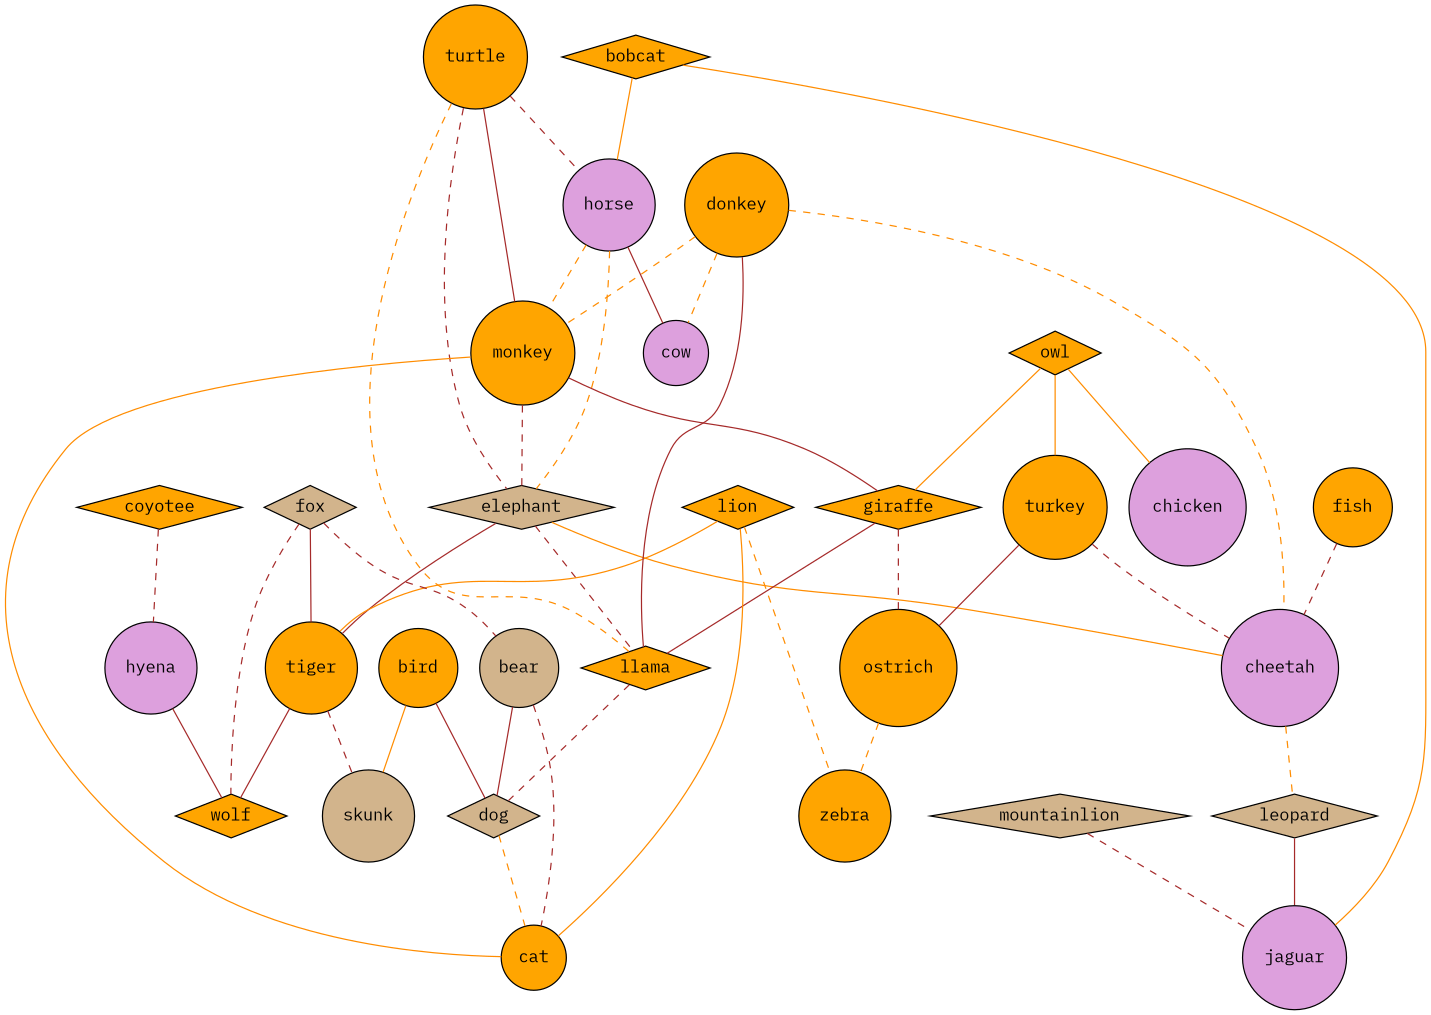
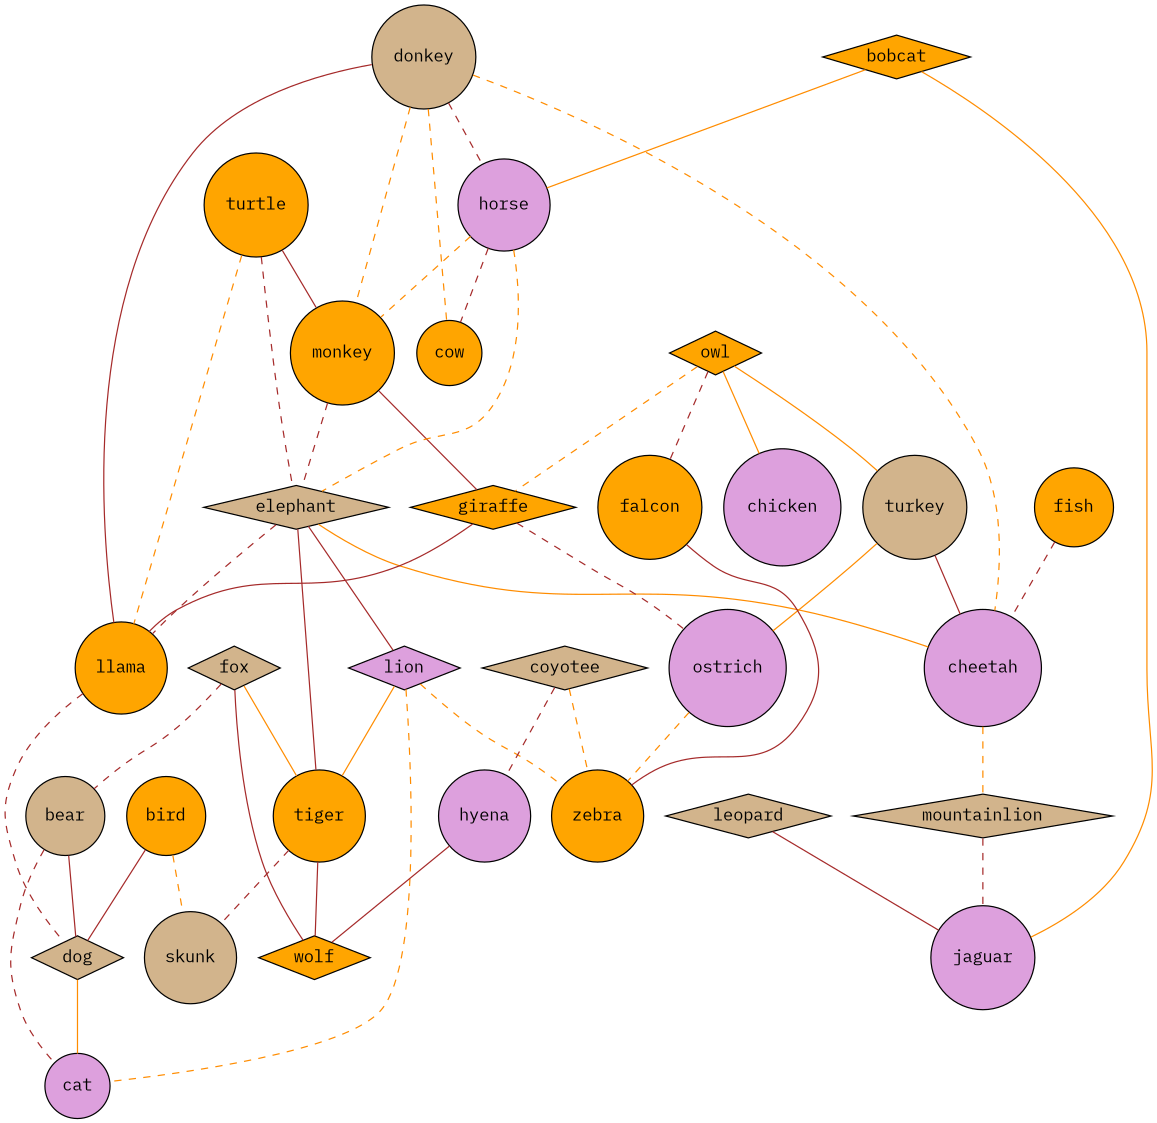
(544, 133) -> (465, 134)
(737, 205) -> (424, 57)
(645, 285) -> (474, 285)
(676, 353) -> (449, 353)
(978, 429) -> (606, 429)
(159, 507) -> (565, 668)
none -> (650, 507)
(738, 507) -> (404, 668)
(1055, 507) -> (915, 507)
(311, 576) -> (270, 731)
(979, 586) -> (826, 588)
none -> (351, 588)
(1159, 594) -> (948, 585)
(11, 643) -> none
(243, 653) -> (251, 820)
(646, 668) -> (121, 668)
(898, 668) -> (728, 668)
none -> (578, 730)
(394, 739) -> (178, 884)
(707, 757) -> (391, 992)
(1289, 760) -> (983, 760)
(512, 881) -> (77, 1017)
(534, 958) -> (77, 1086)
